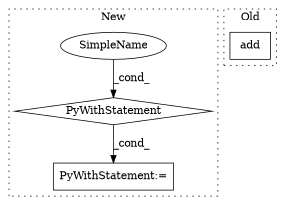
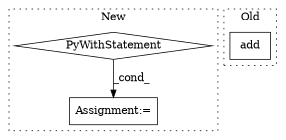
(113, 46) -> none
(113, 177) -> (113, 111)
